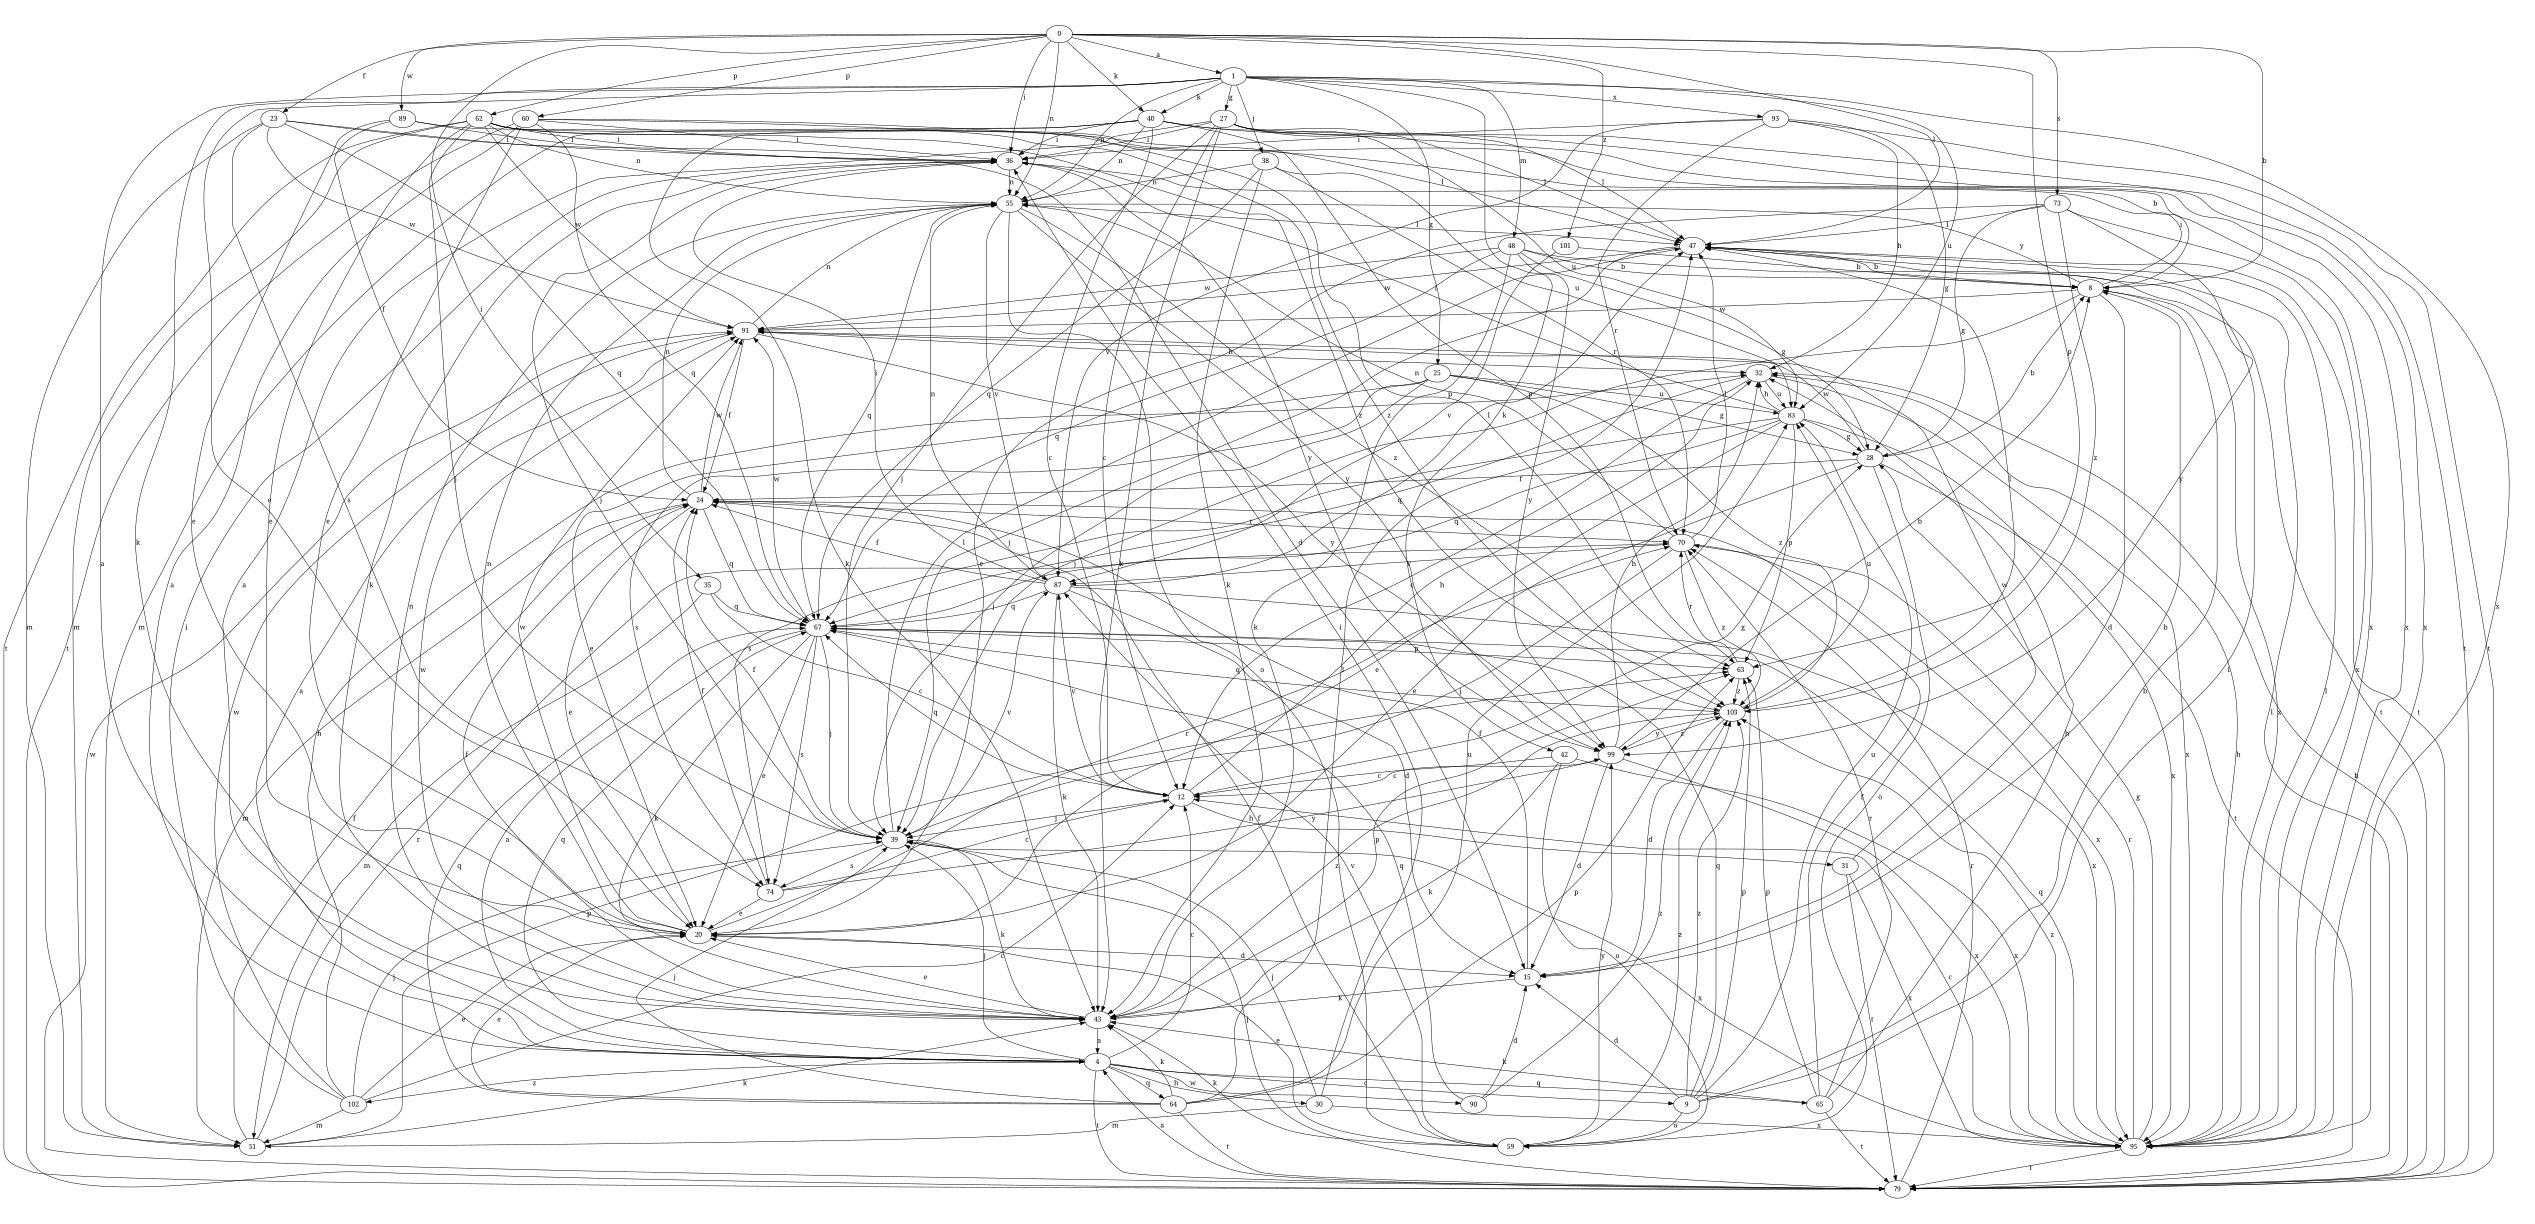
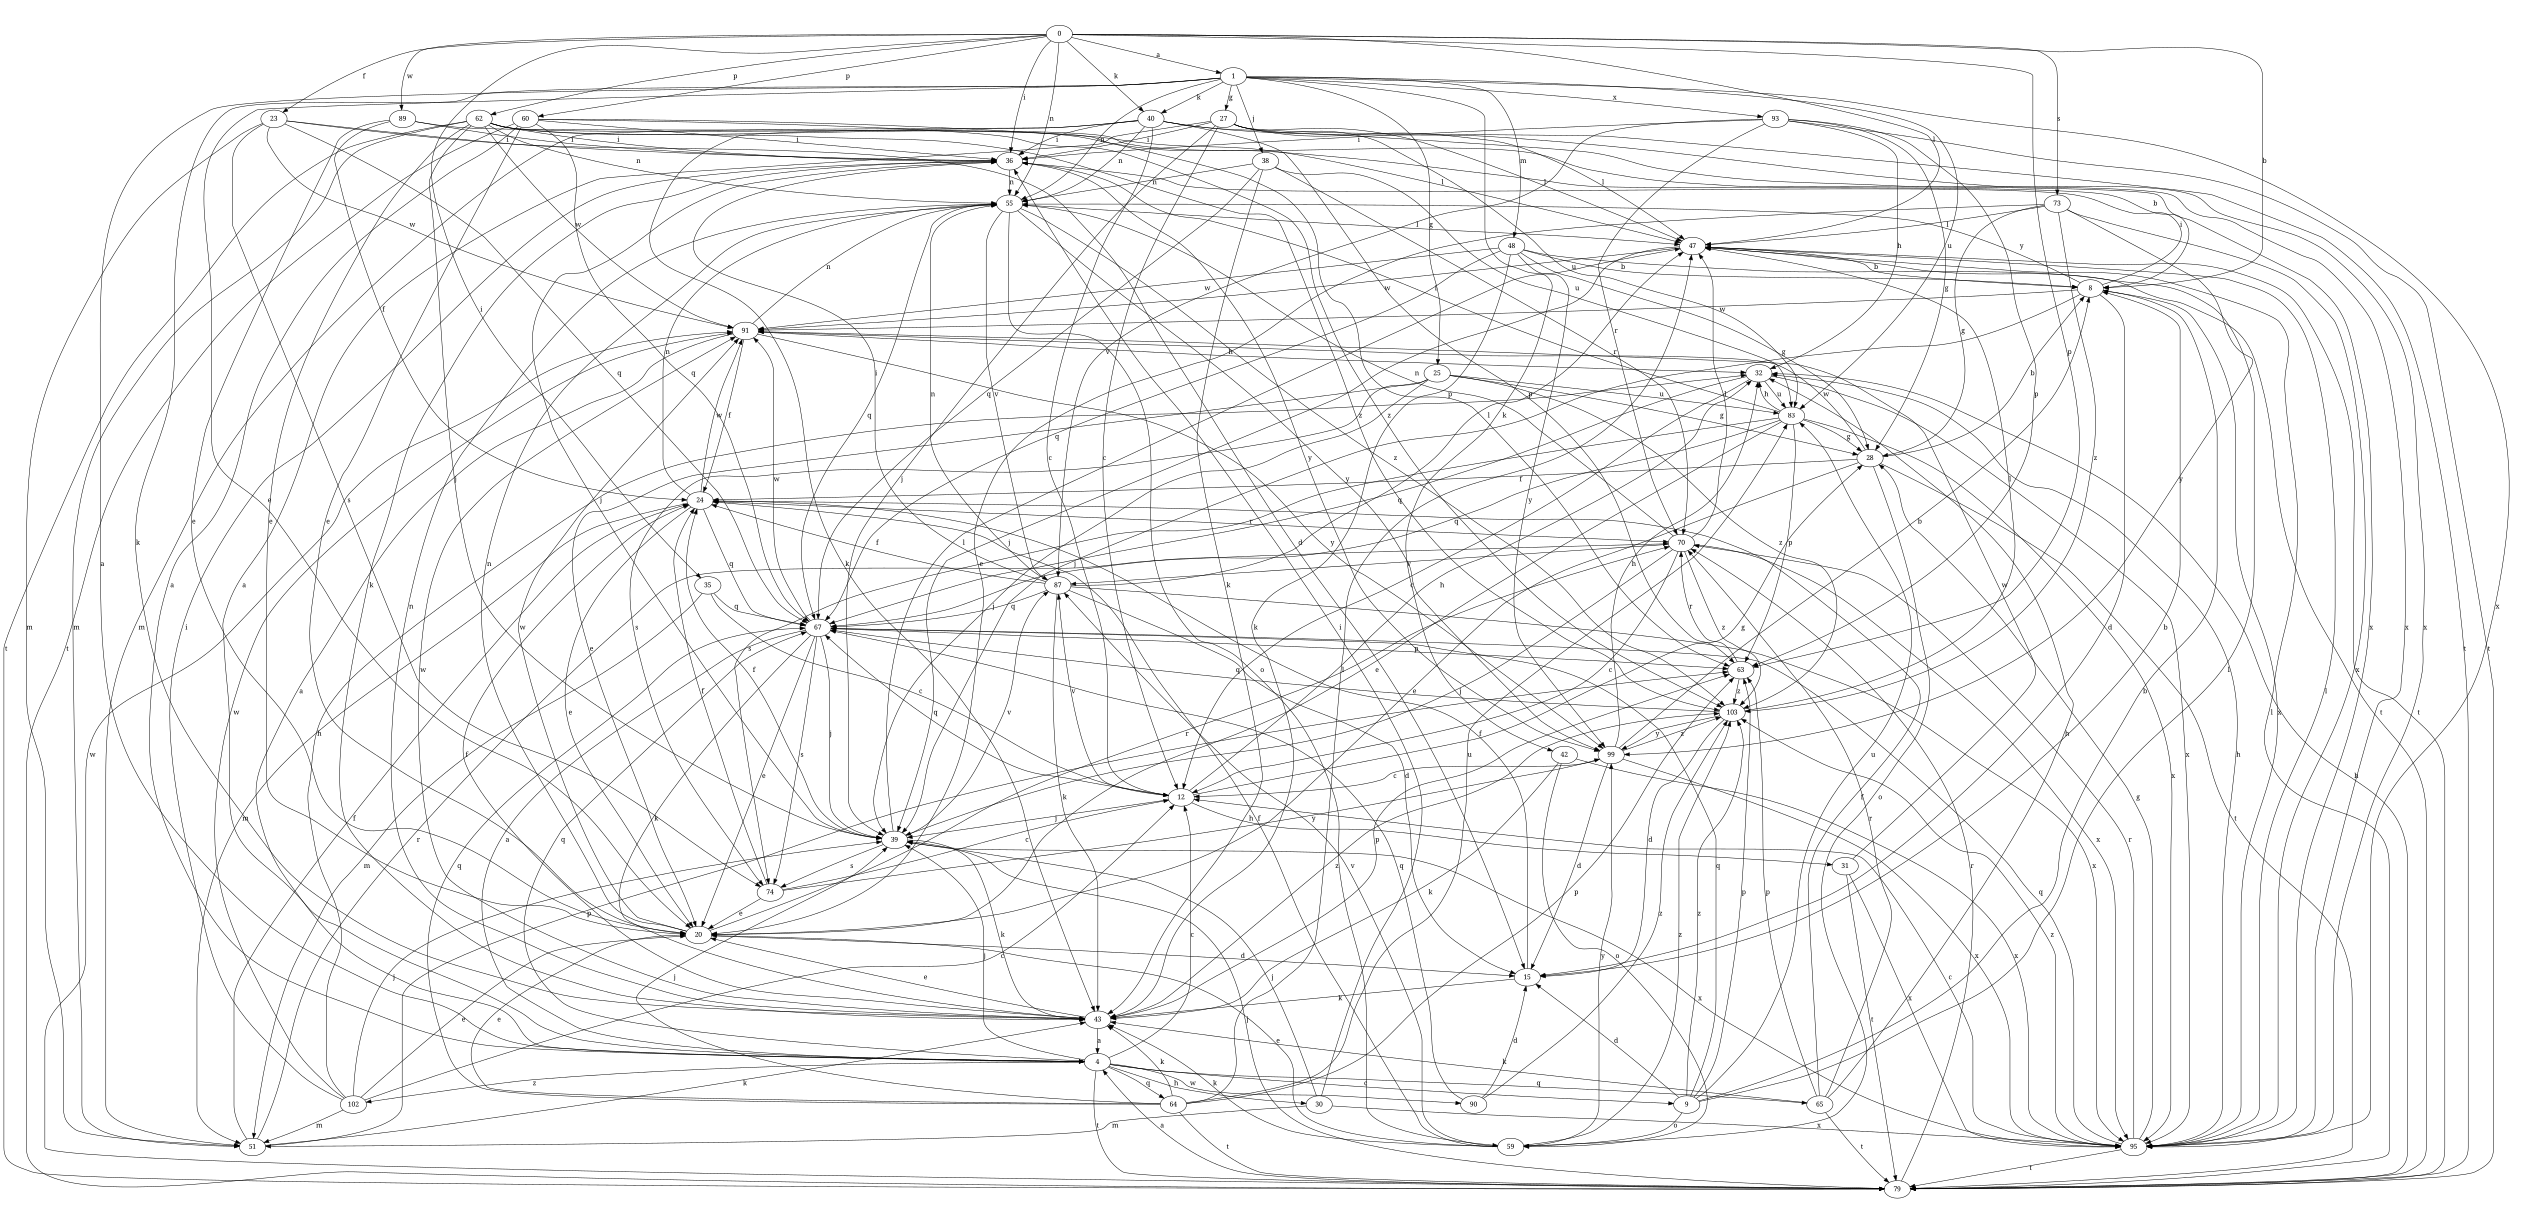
(1565, 246) -> none
none -> (2035, 391)
(1129, 495) -> none
(1867, 589) -> none
(1375, 773) -> (1471, 724)
